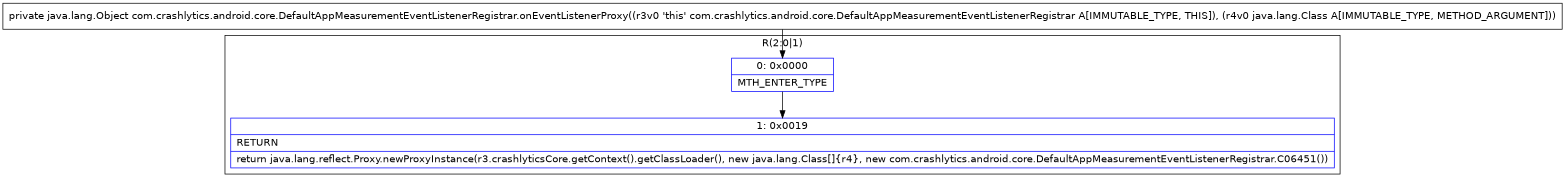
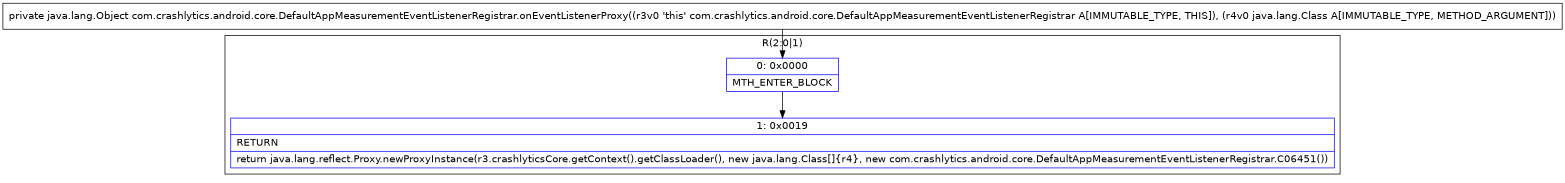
(783, 83) -> (783, 83)
